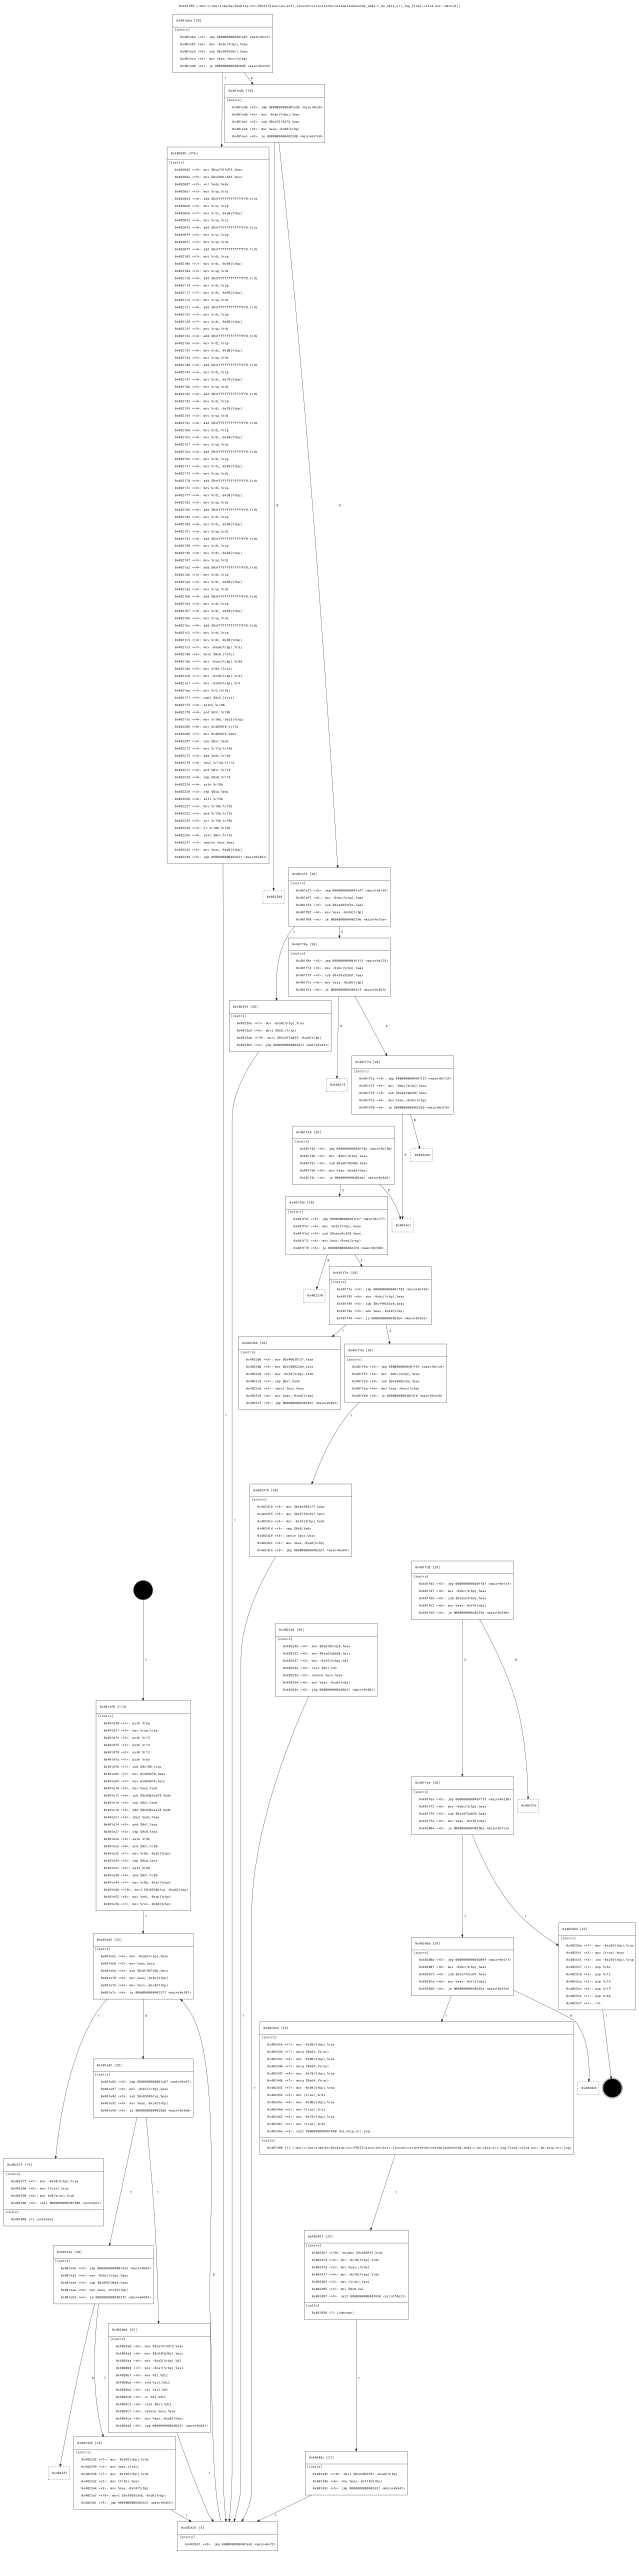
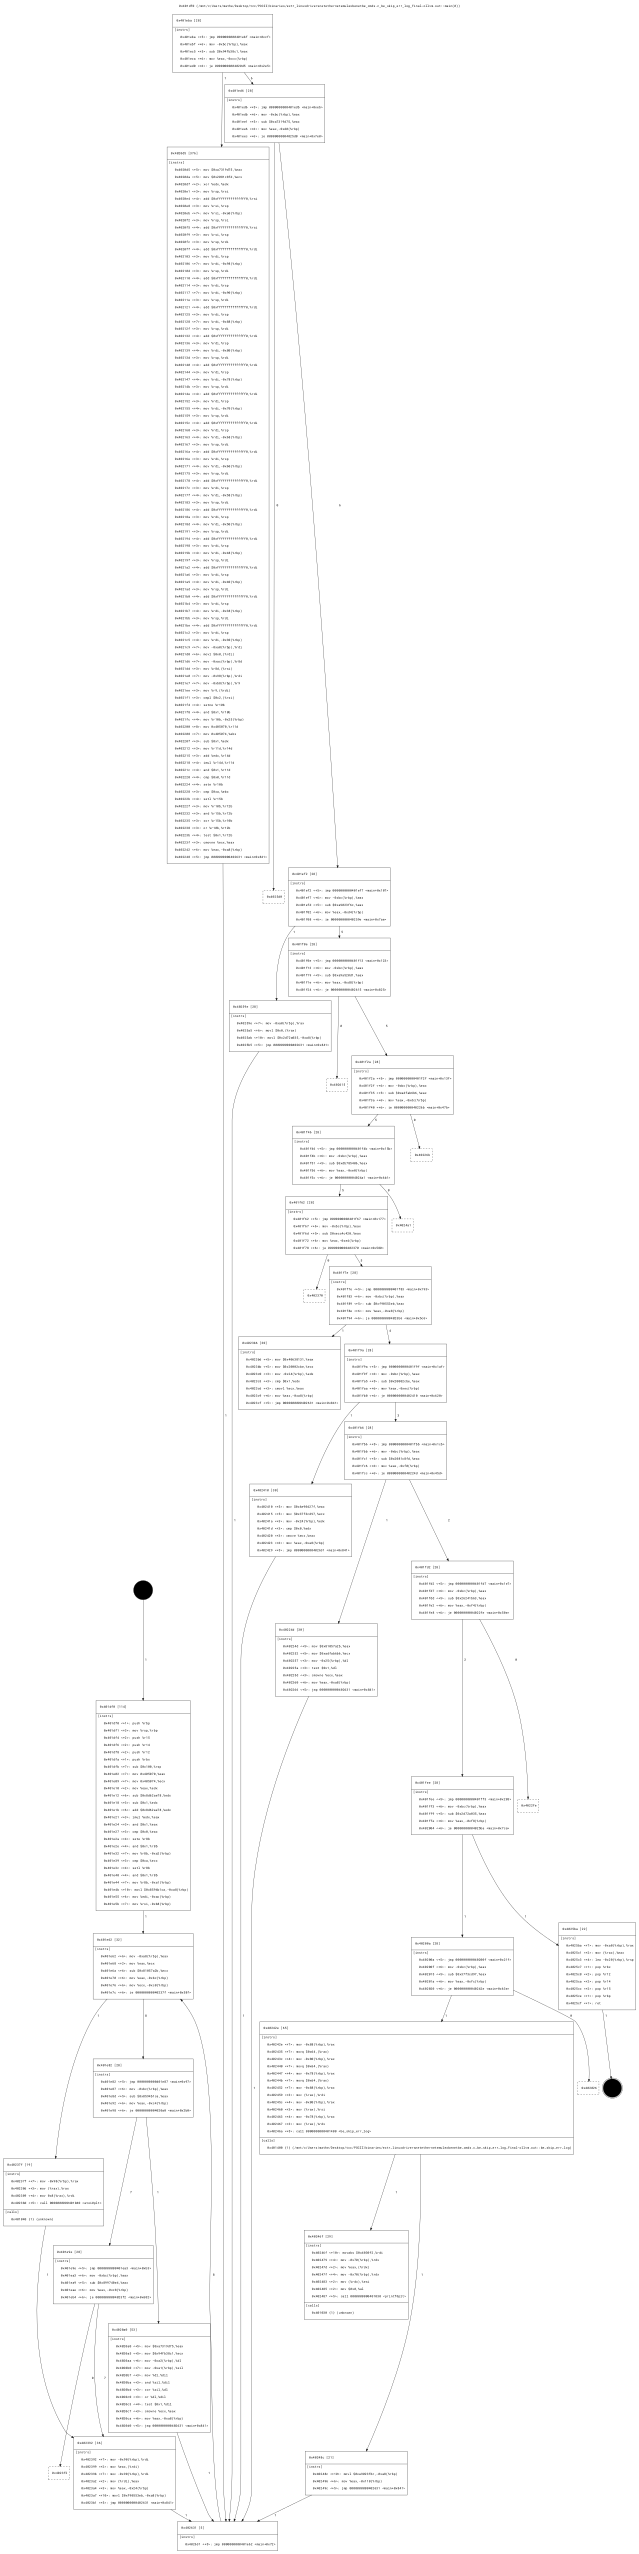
(403, 1165) -> (374, 1119)
none -> (396, 1451)
none -> (38, 2335)
(356, 2384) -> (413, 2305)
